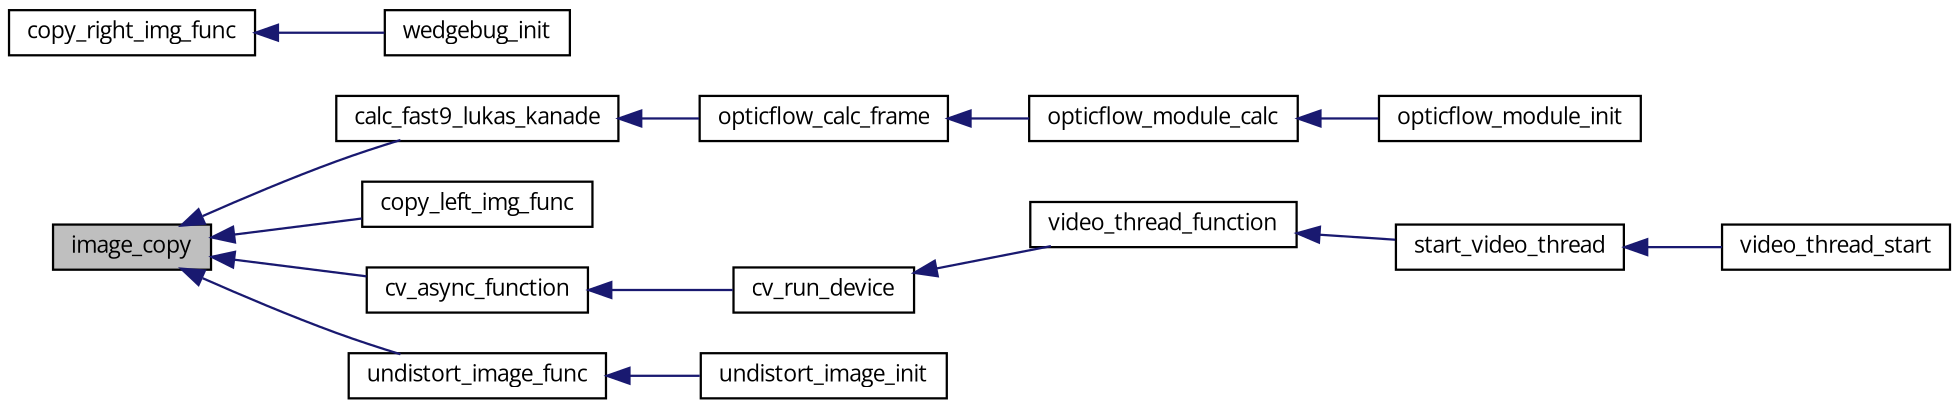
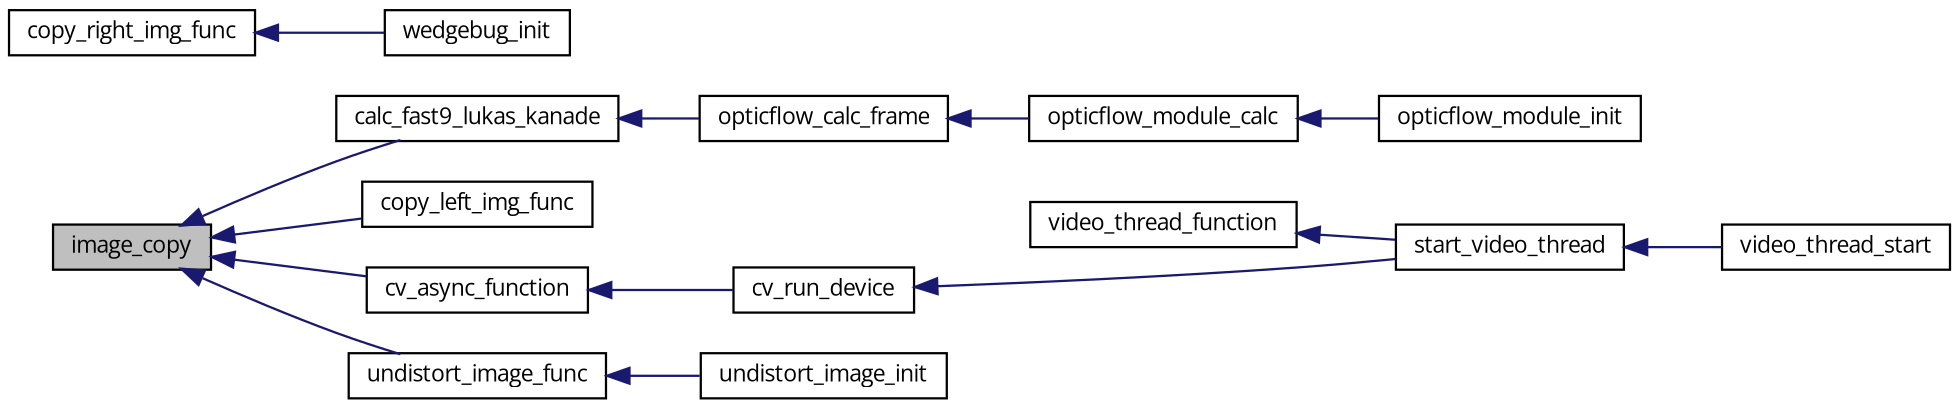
(994, 257) -> (1167, 276)
